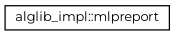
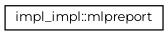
(87, 18) -> (84, 18)
